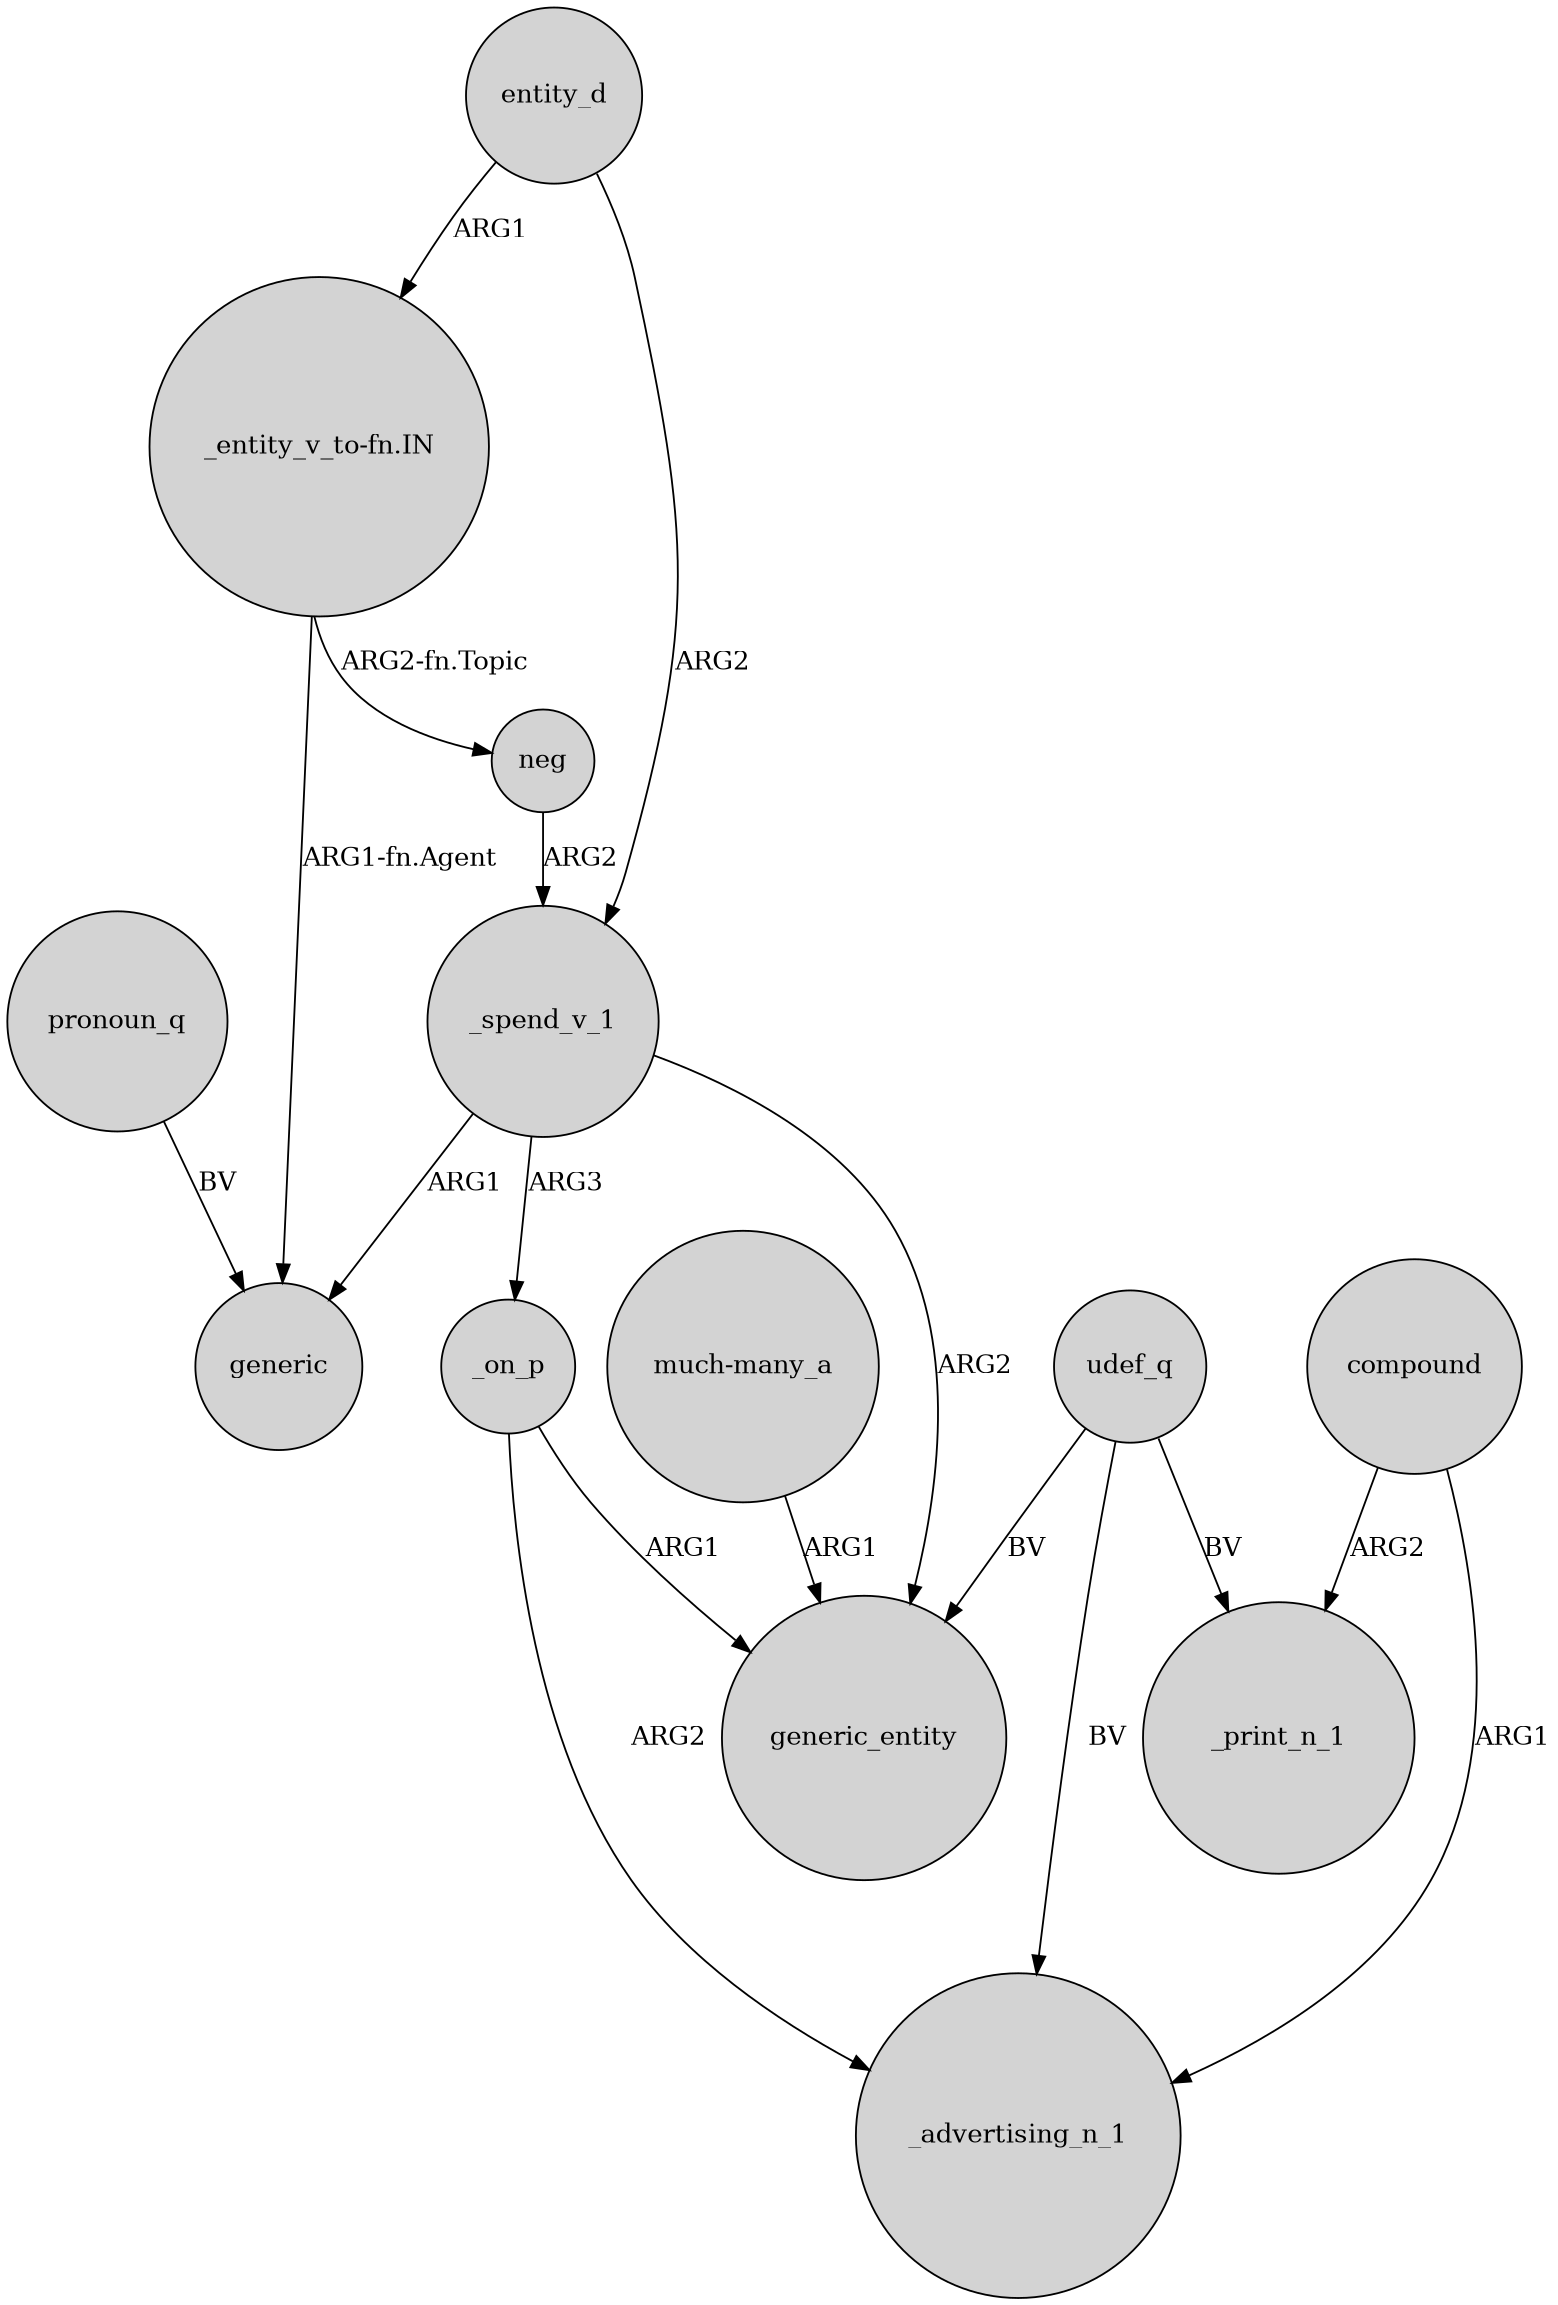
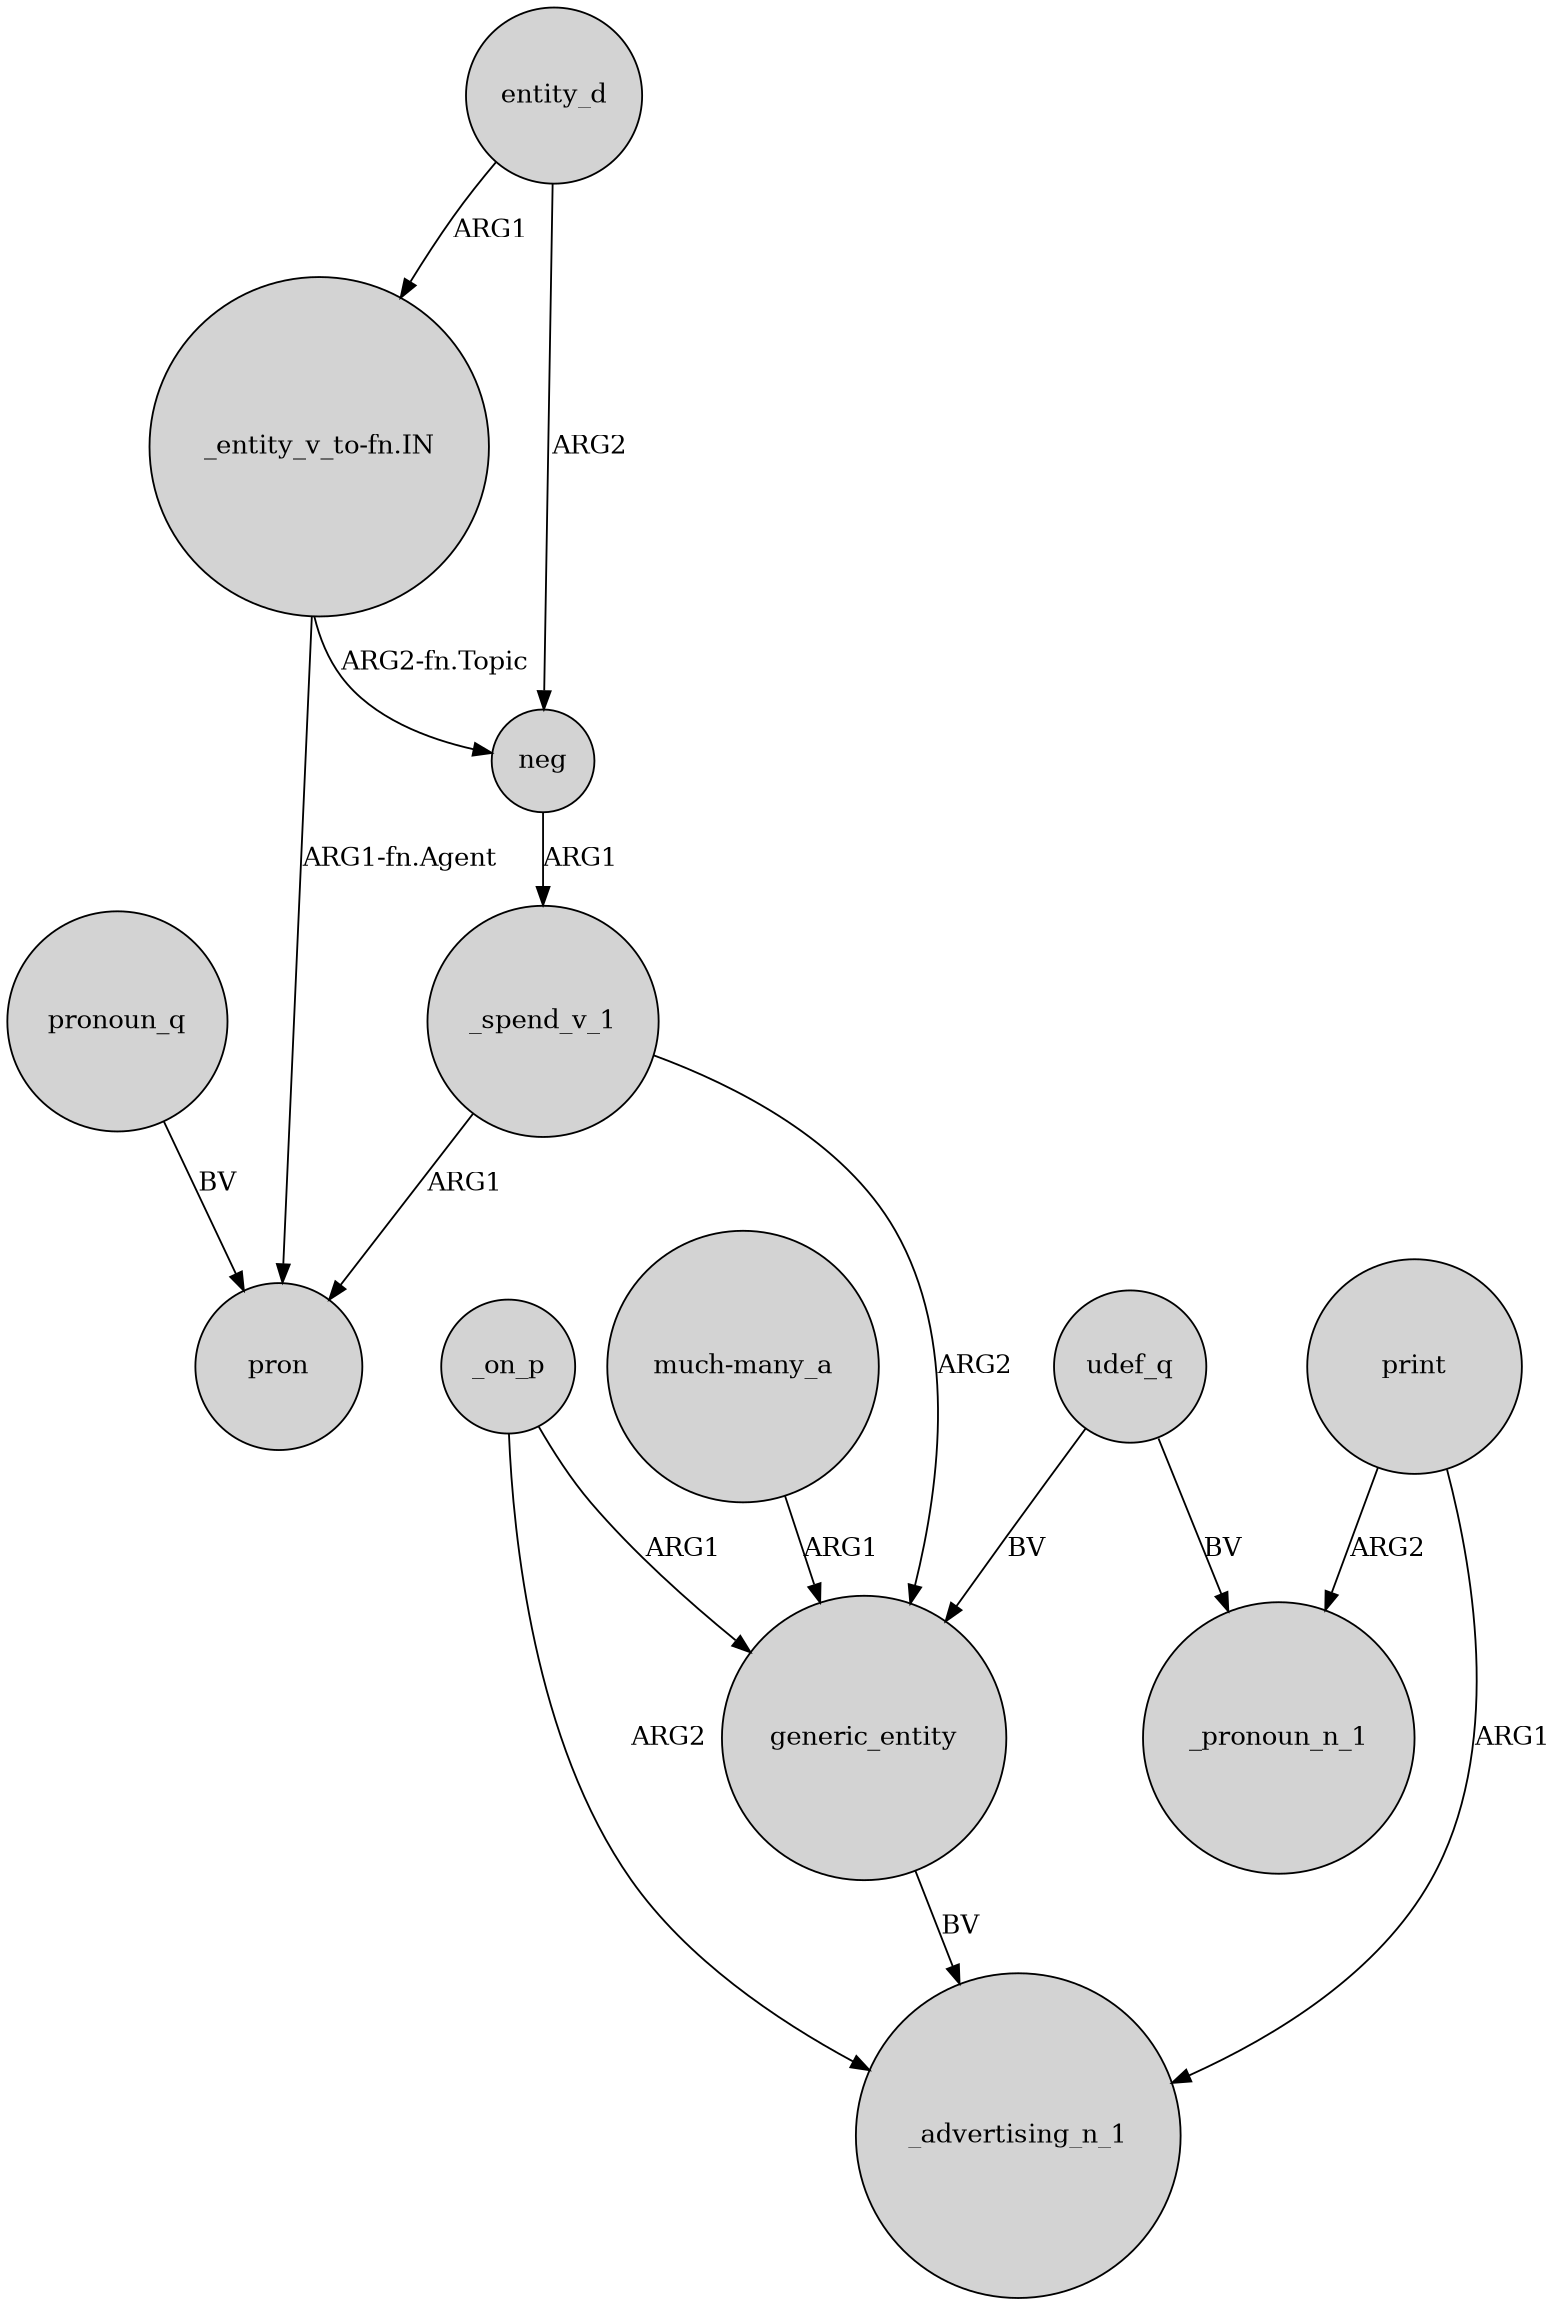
(676, 539) -> (548, 437)
(581, 859) -> (581, 859)
(524, 1209) -> none
(279, 1367) -> (279, 1367)
(1415, 1367) -> (1415, 1367)
(1073, 1698) -> (934, 1918)
(1279, 1738) -> (1279, 1738)
